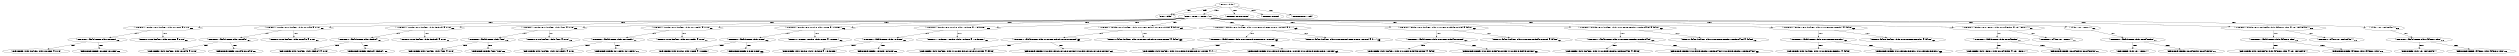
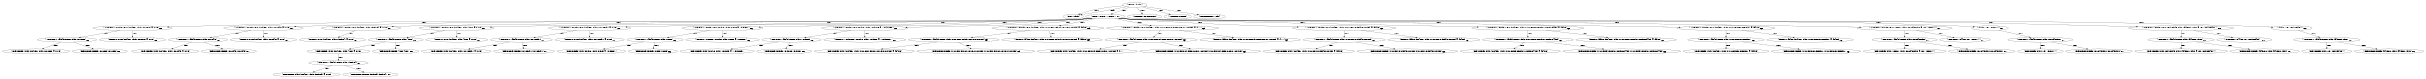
(393, 34) -> (338, 56)
